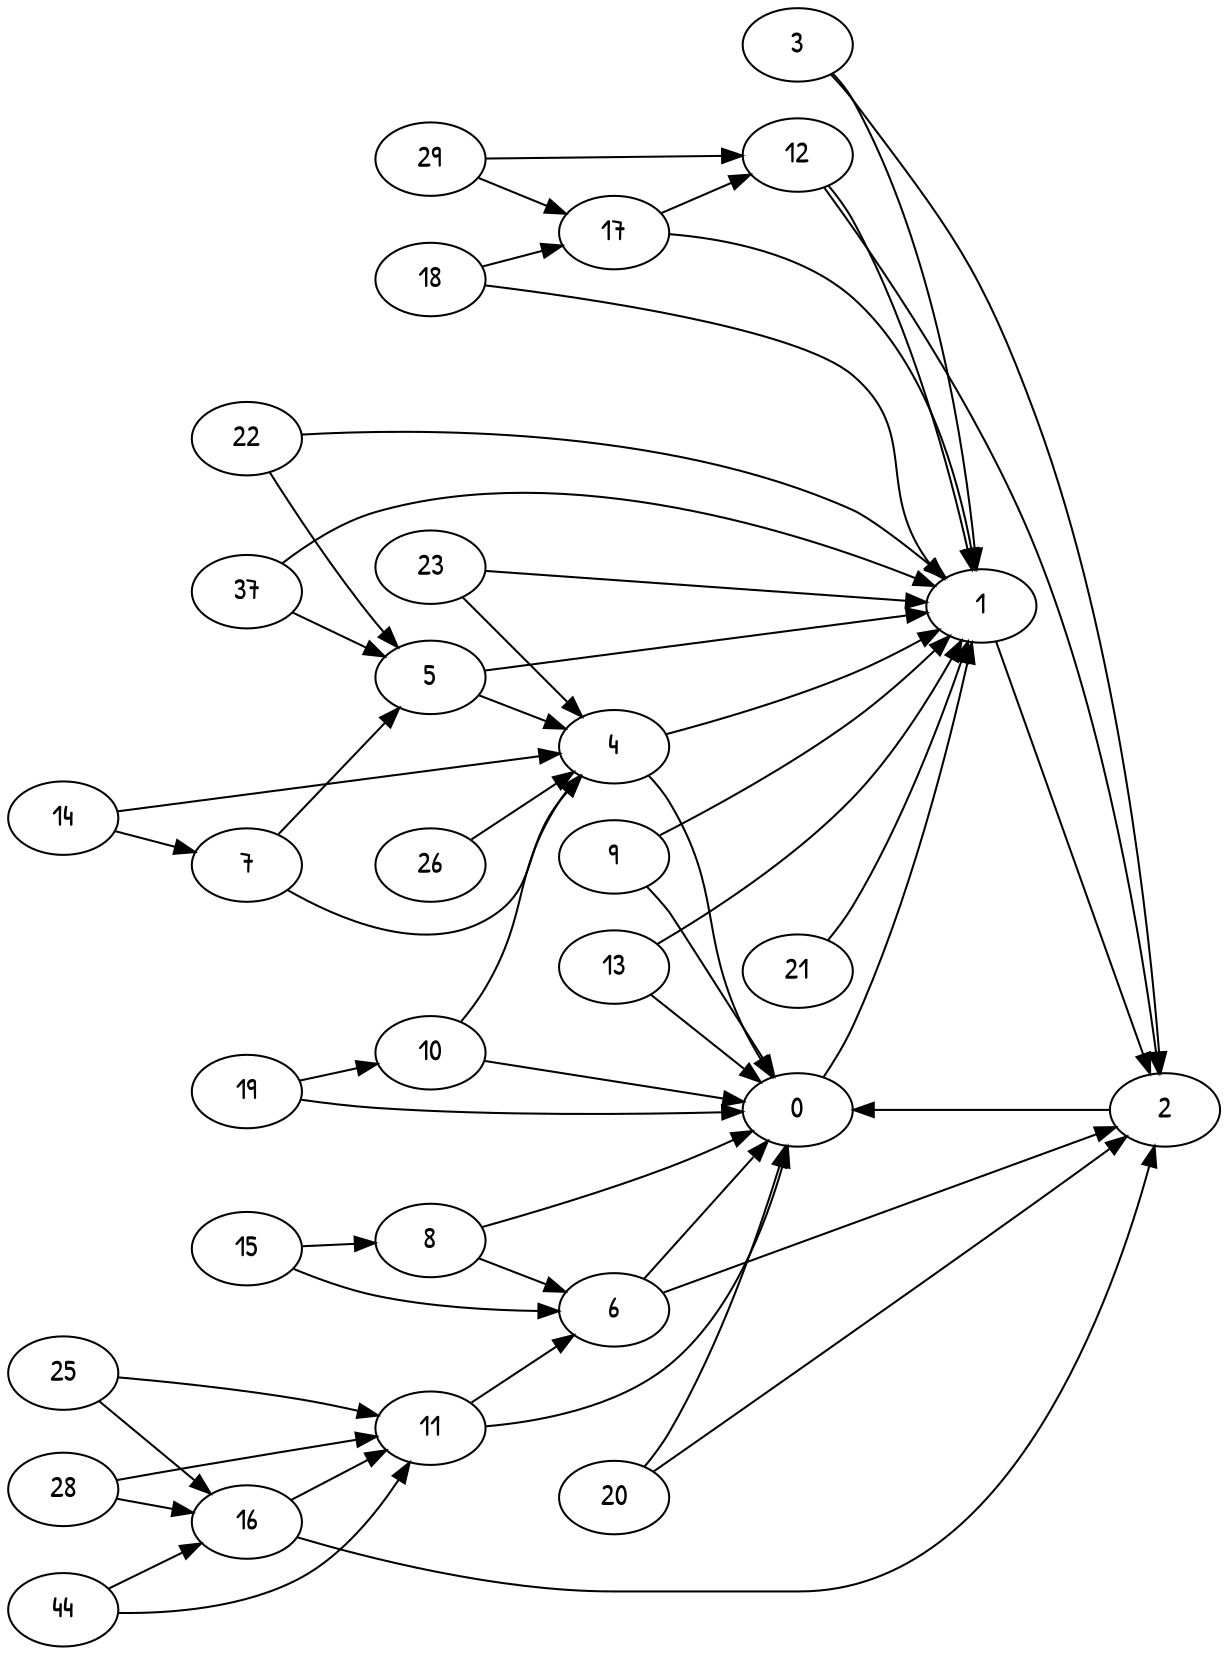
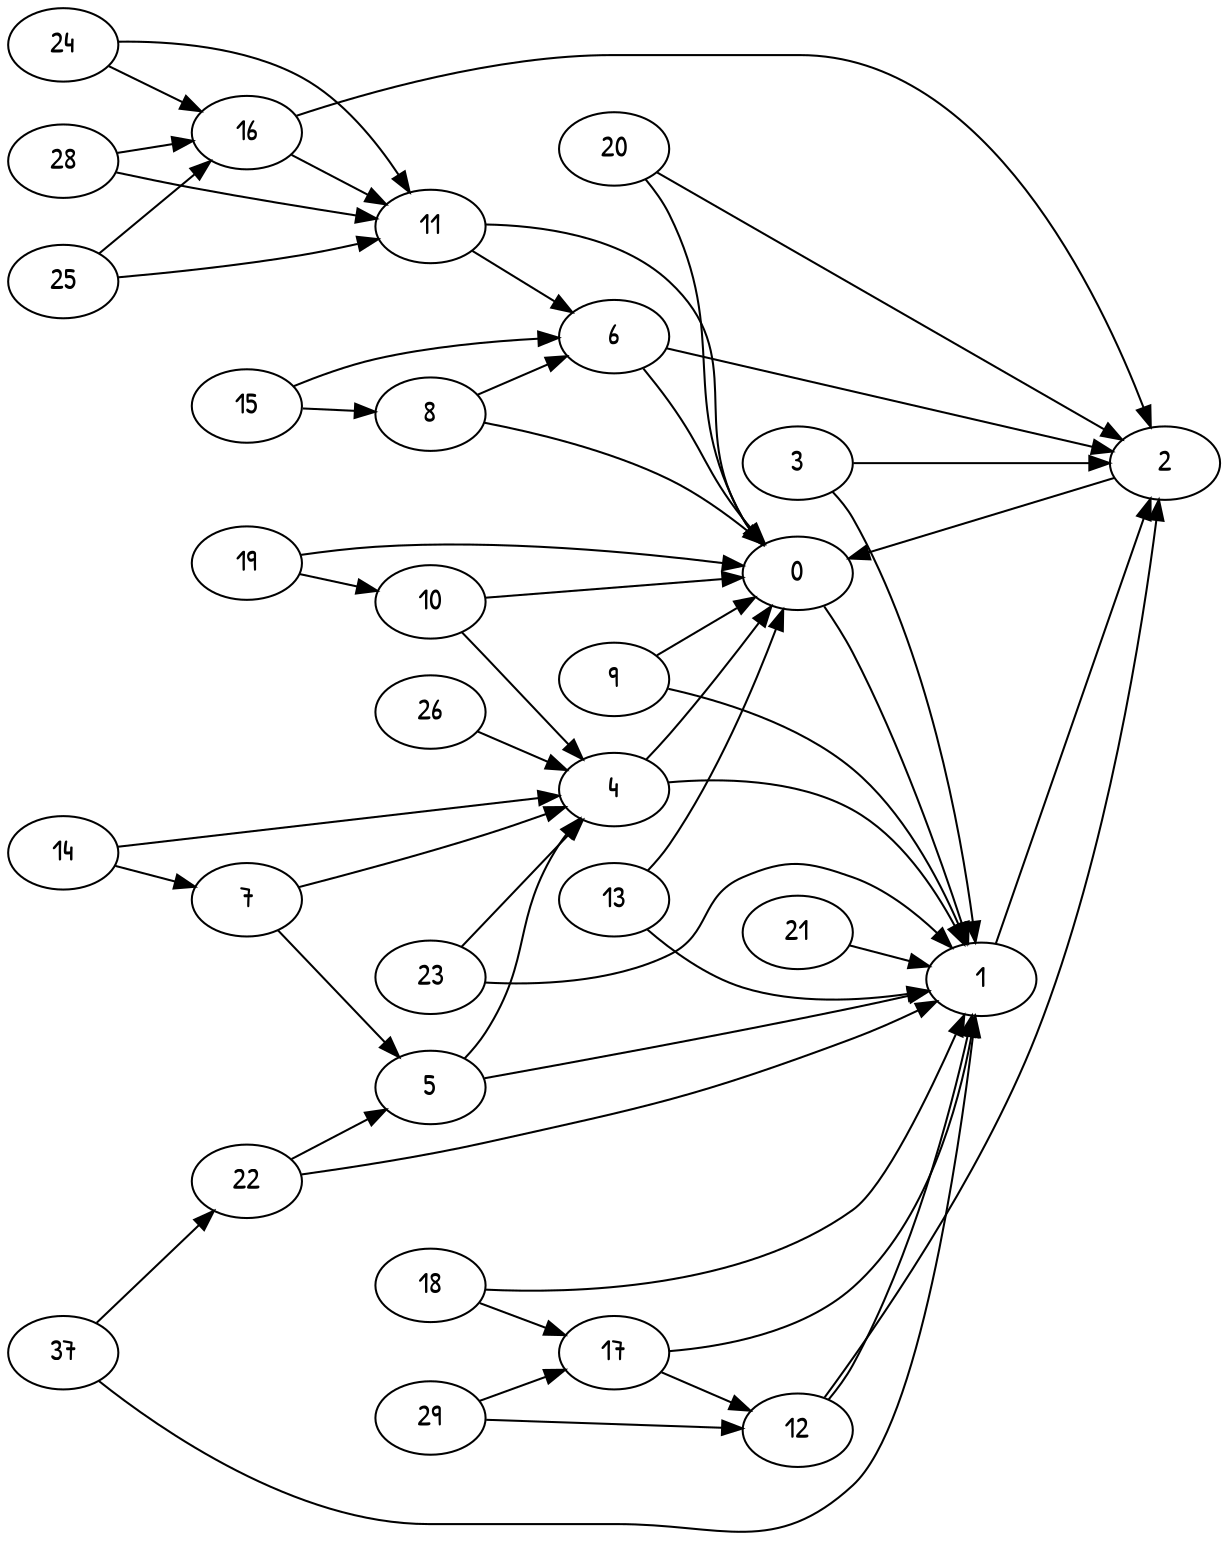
(329, 630) -> (148, 1274)
(63, 1610) -> (63, 45)
